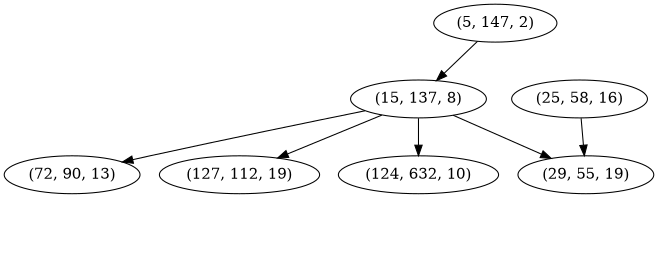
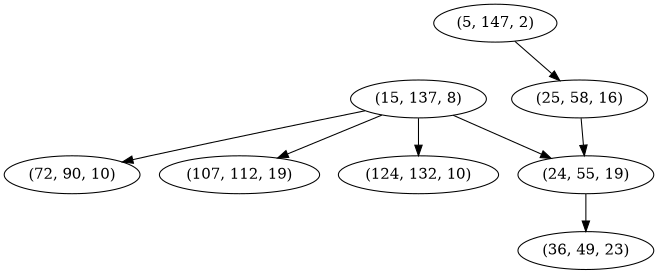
(461, 57) -> (533, 57)
(72, 175) -> (72, 175)
(240, 175) -> (240, 175)
(418, 175) -> (418, 175)
(586, 175) -> (586, 175)
none -> (586, 251)
